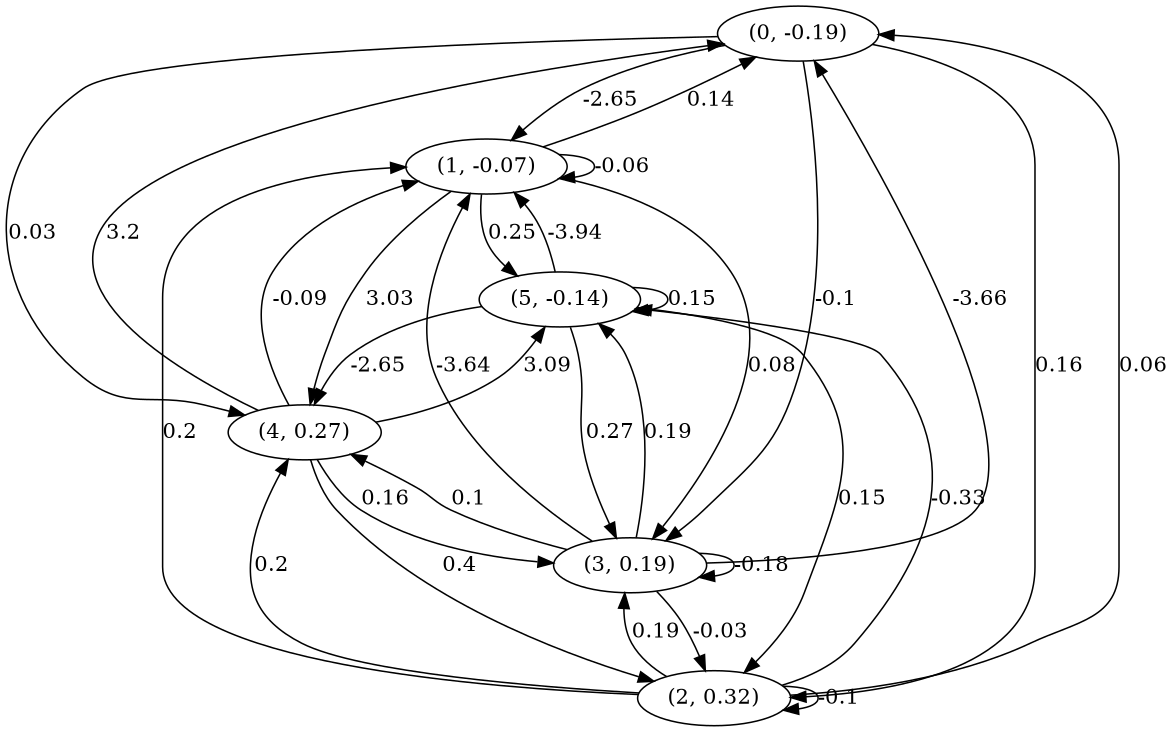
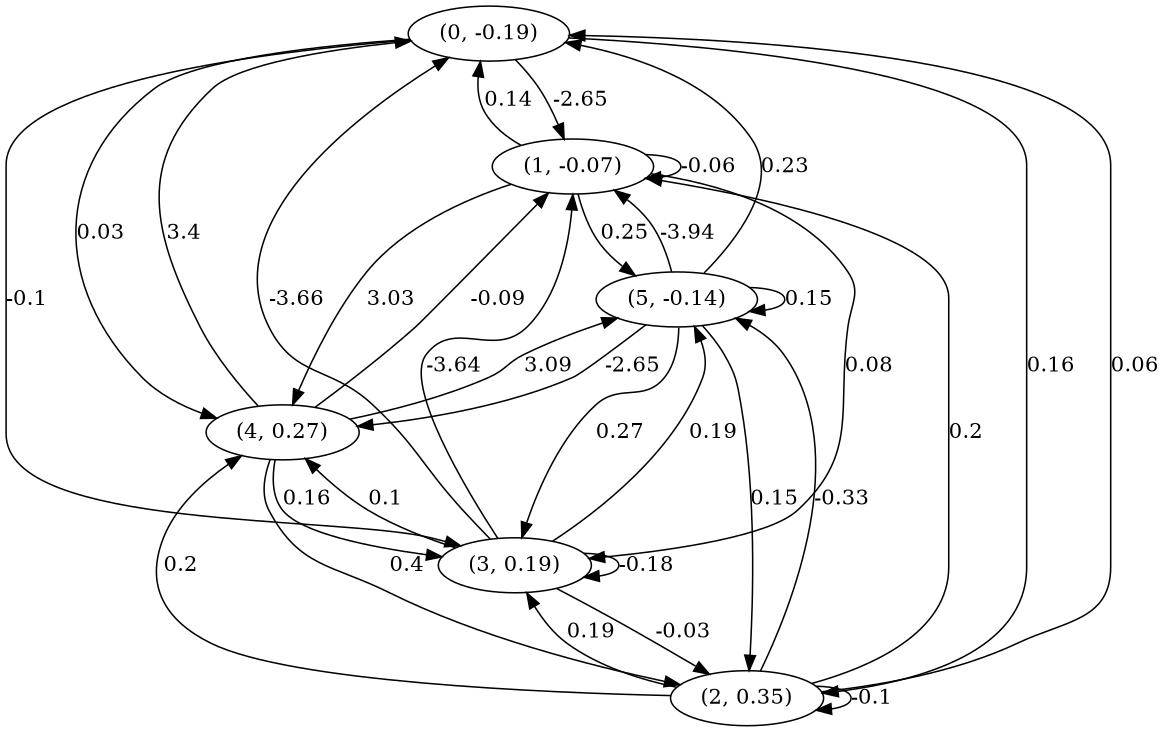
none -> (737, 121)
(124, 233) -> (184, 233)
(714, 698) -> (747, 698)
